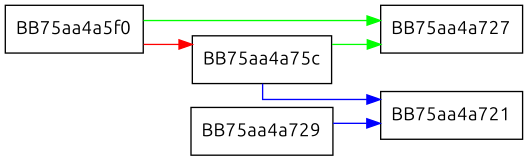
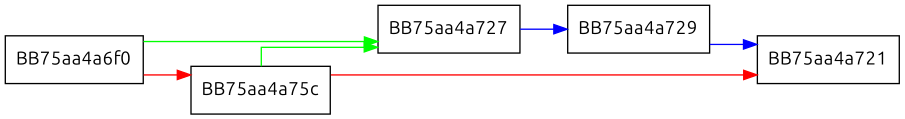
(74, 29) -> (74, 60)
none -> (537, 29)
(307, 99) -> (537, 75)
